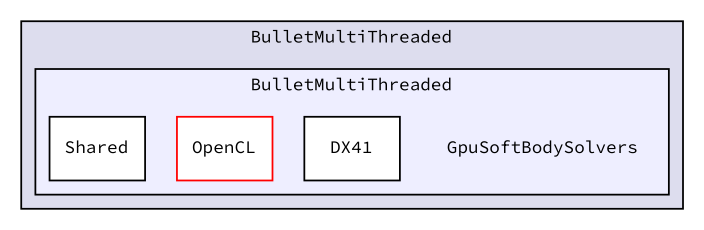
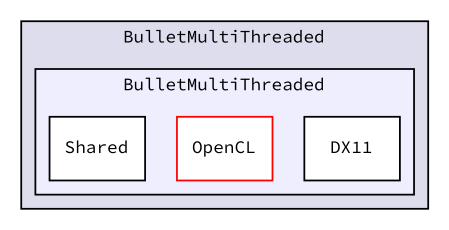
(352, 149) -> (352, 149)
(543, 149) -> none
